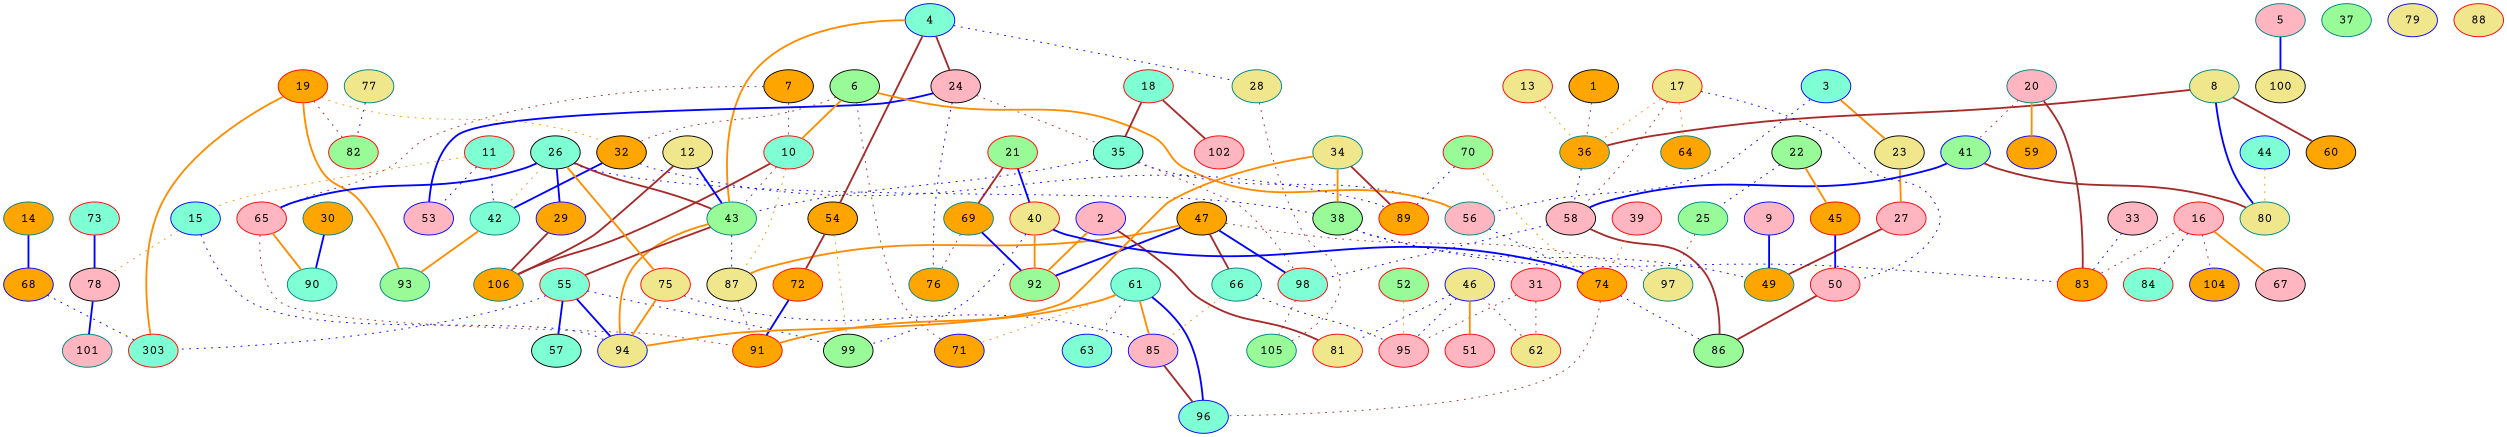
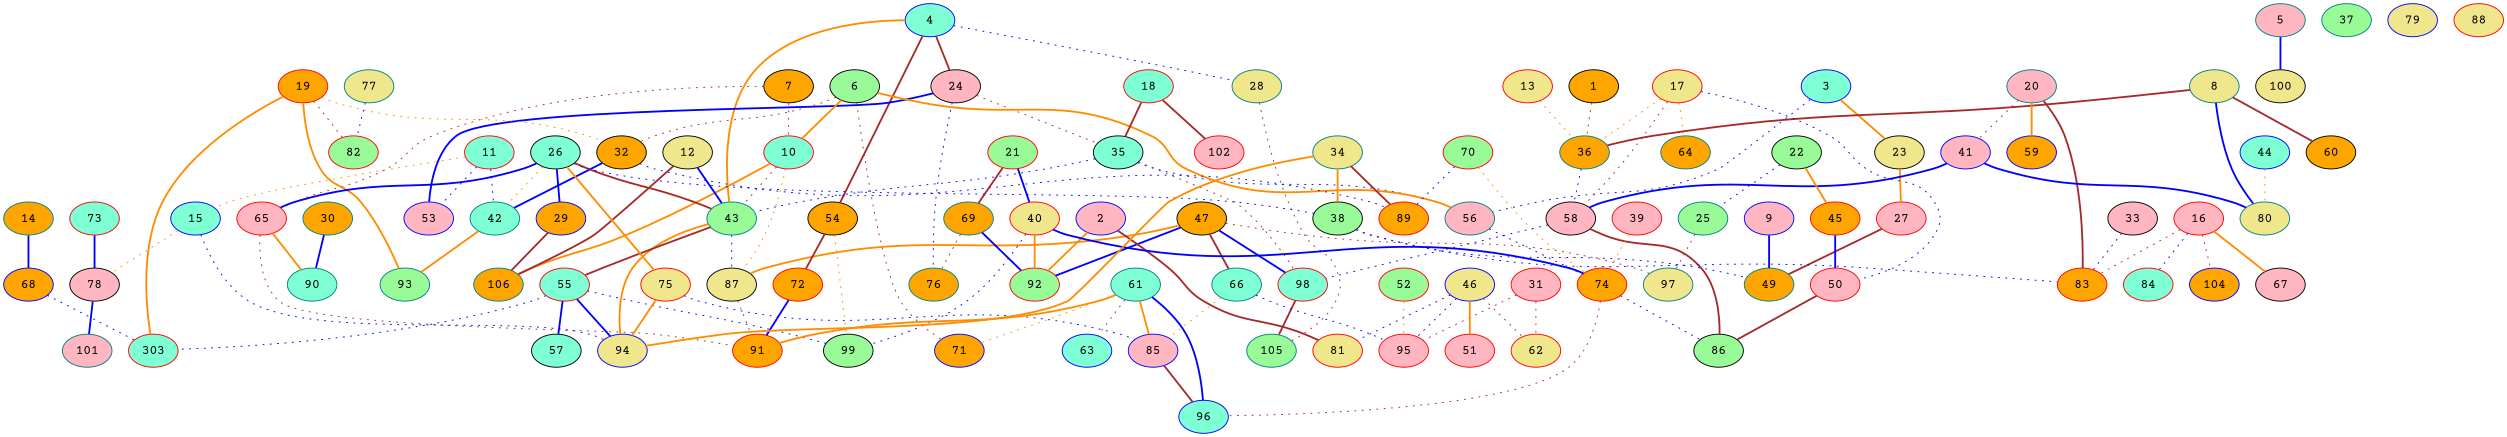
(1966, 152) -> (1966, 152)
(2115, 185) -> (2115, 185)
(647, 226) -> (647, 226)
(1287, 317) -> (1287, 317)
